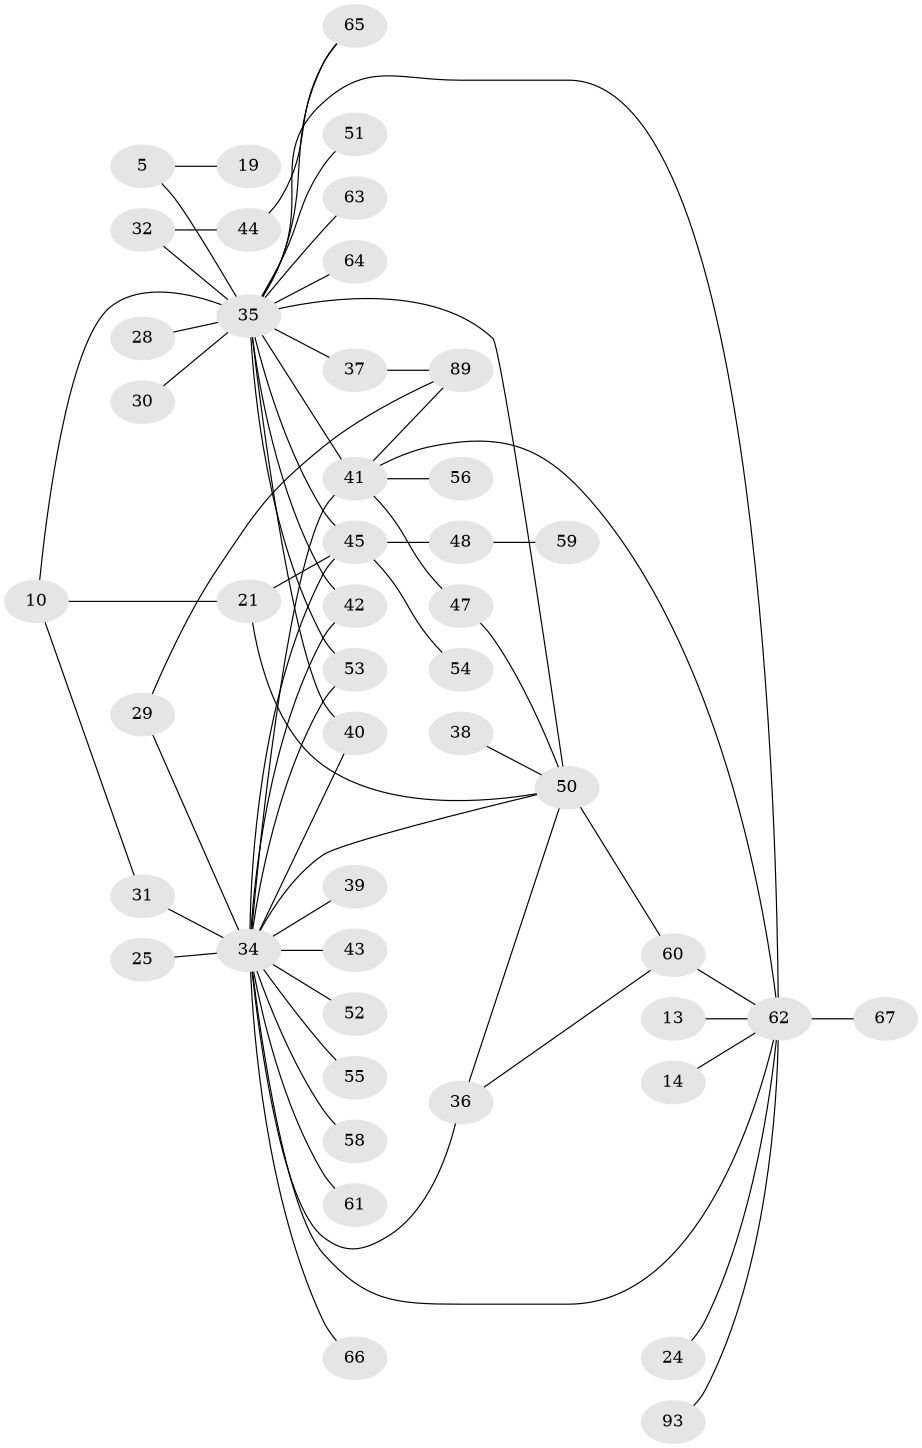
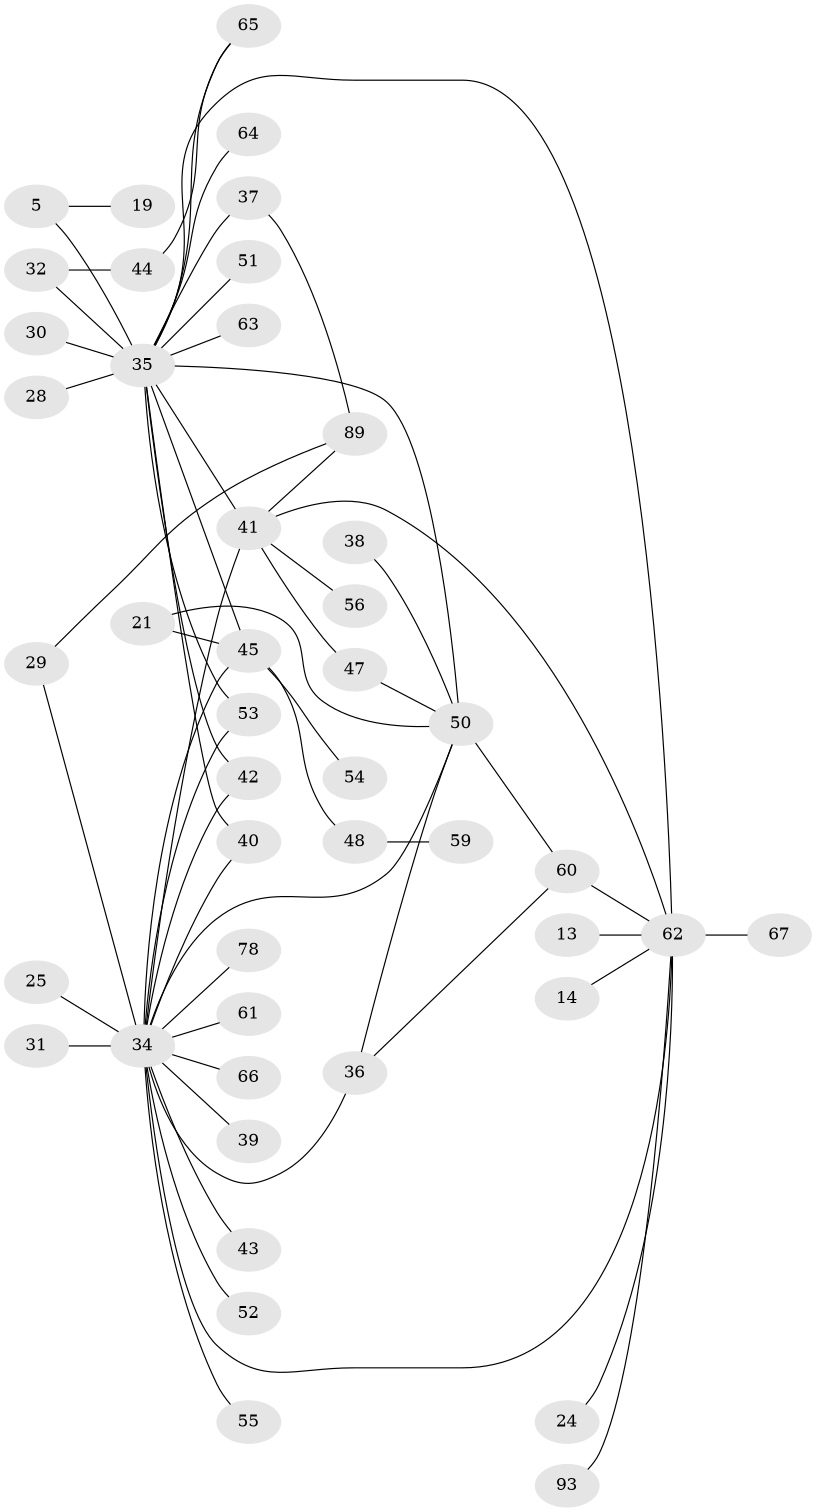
(37, 601) -> none
(355, 1141) -> (249, 950)
